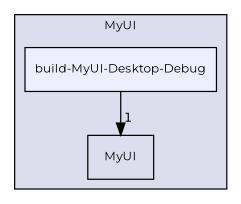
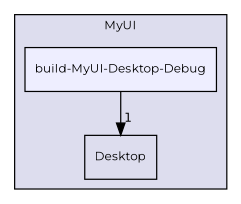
(121, 157) -> (121, 157)
